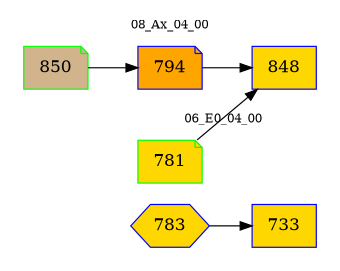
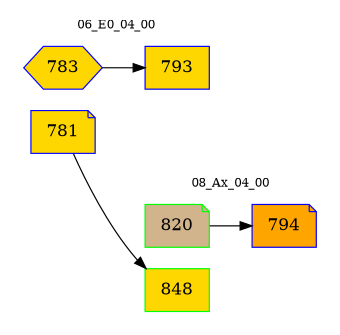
(56, 68) -> (177, 226)
(221, 68) -> none
(284, 68) -> (177, 290)
(170, 162) -> (63, 132)
(284, 226) -> (177, 68)
